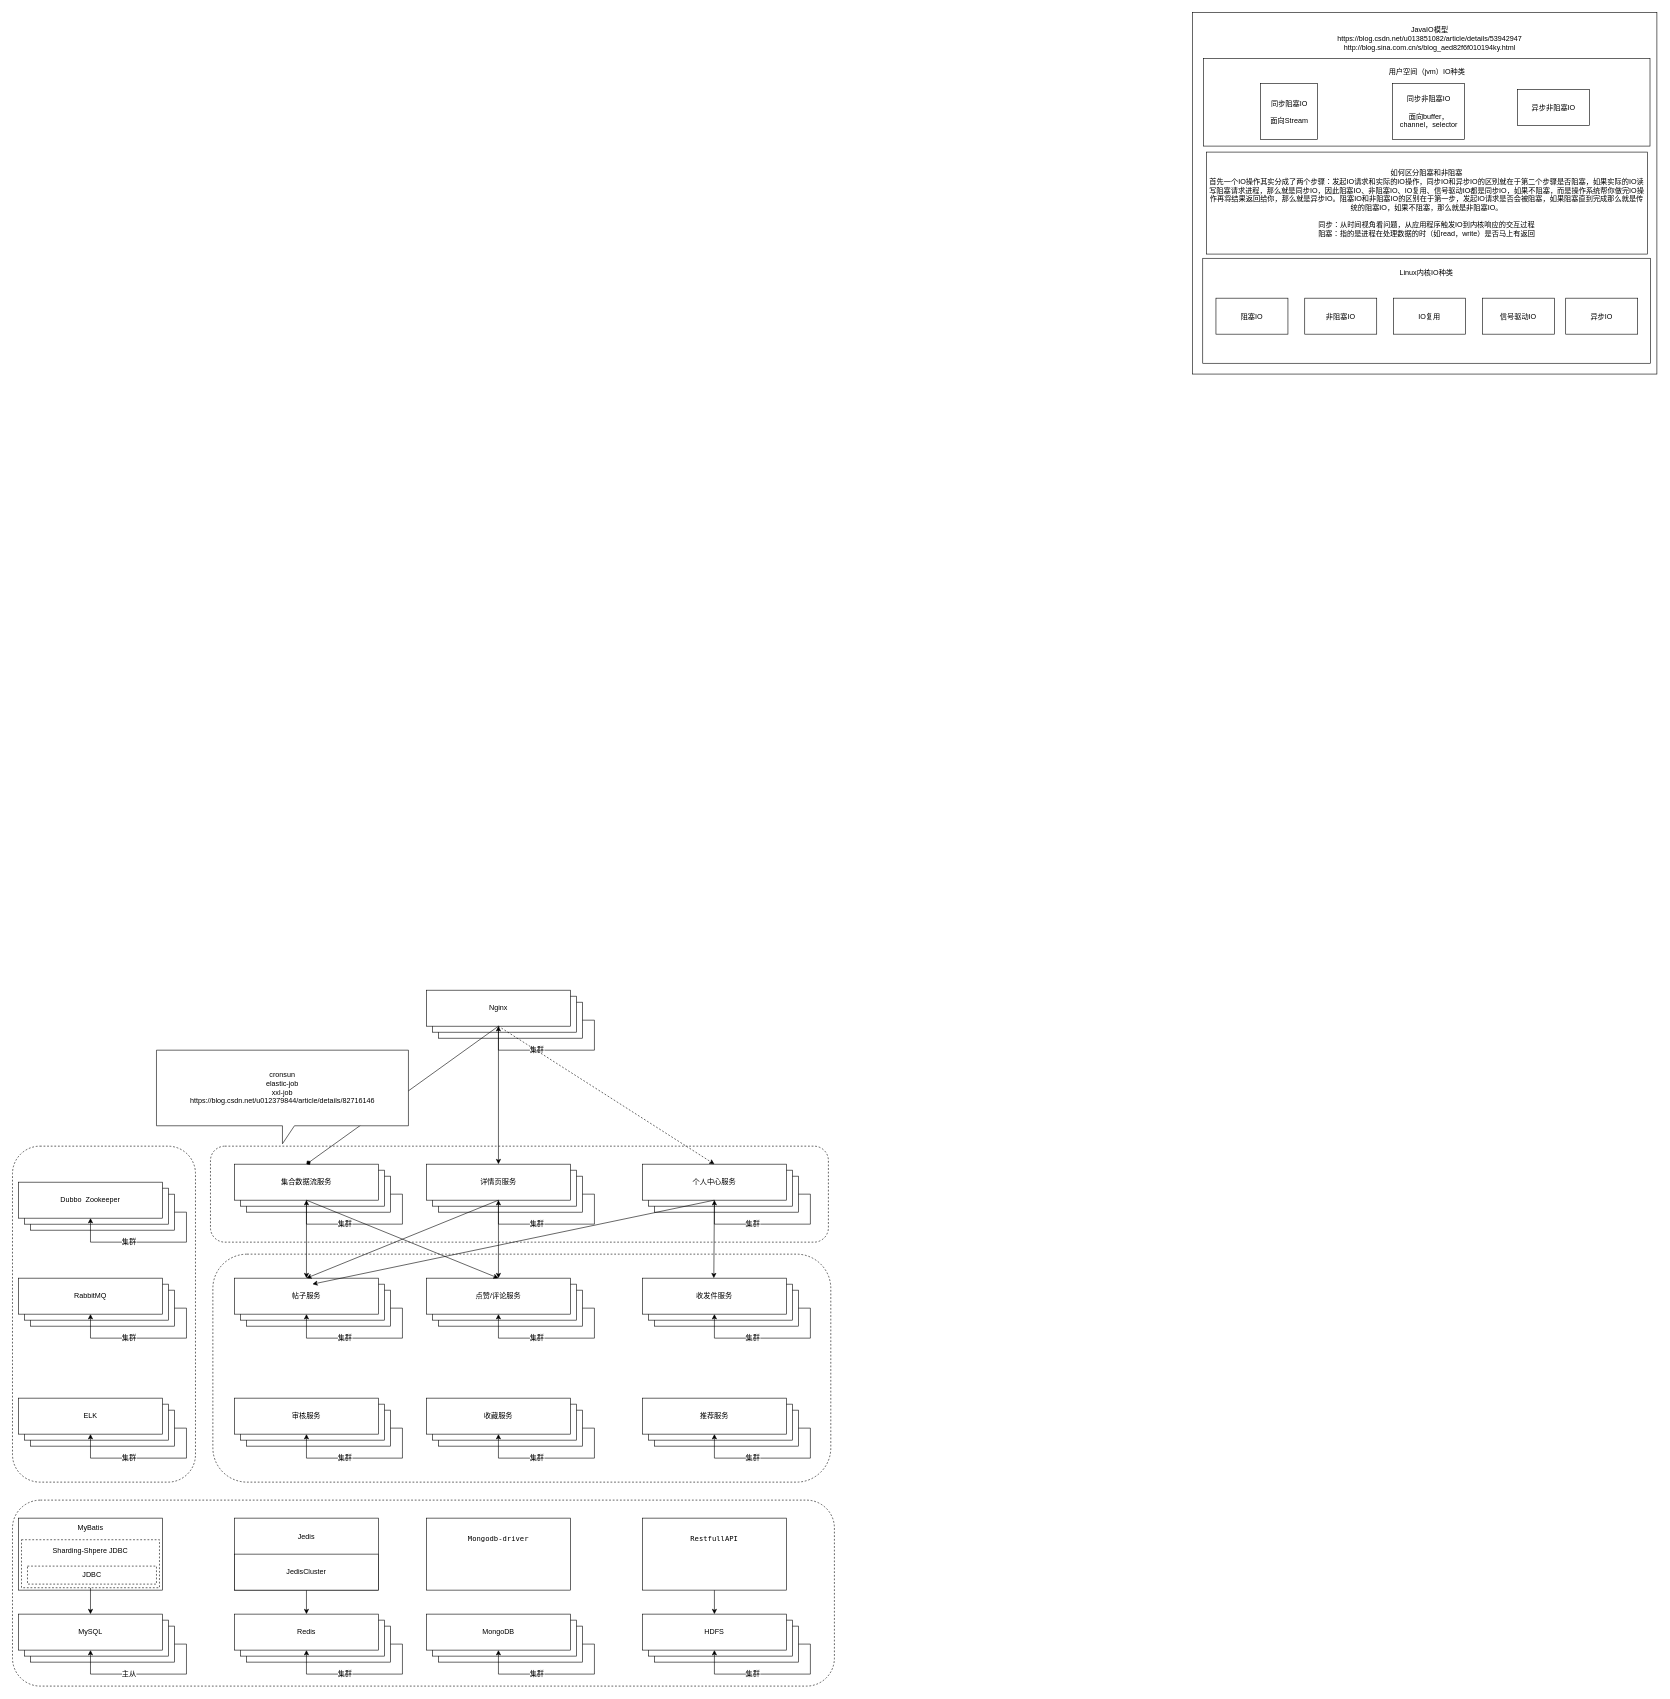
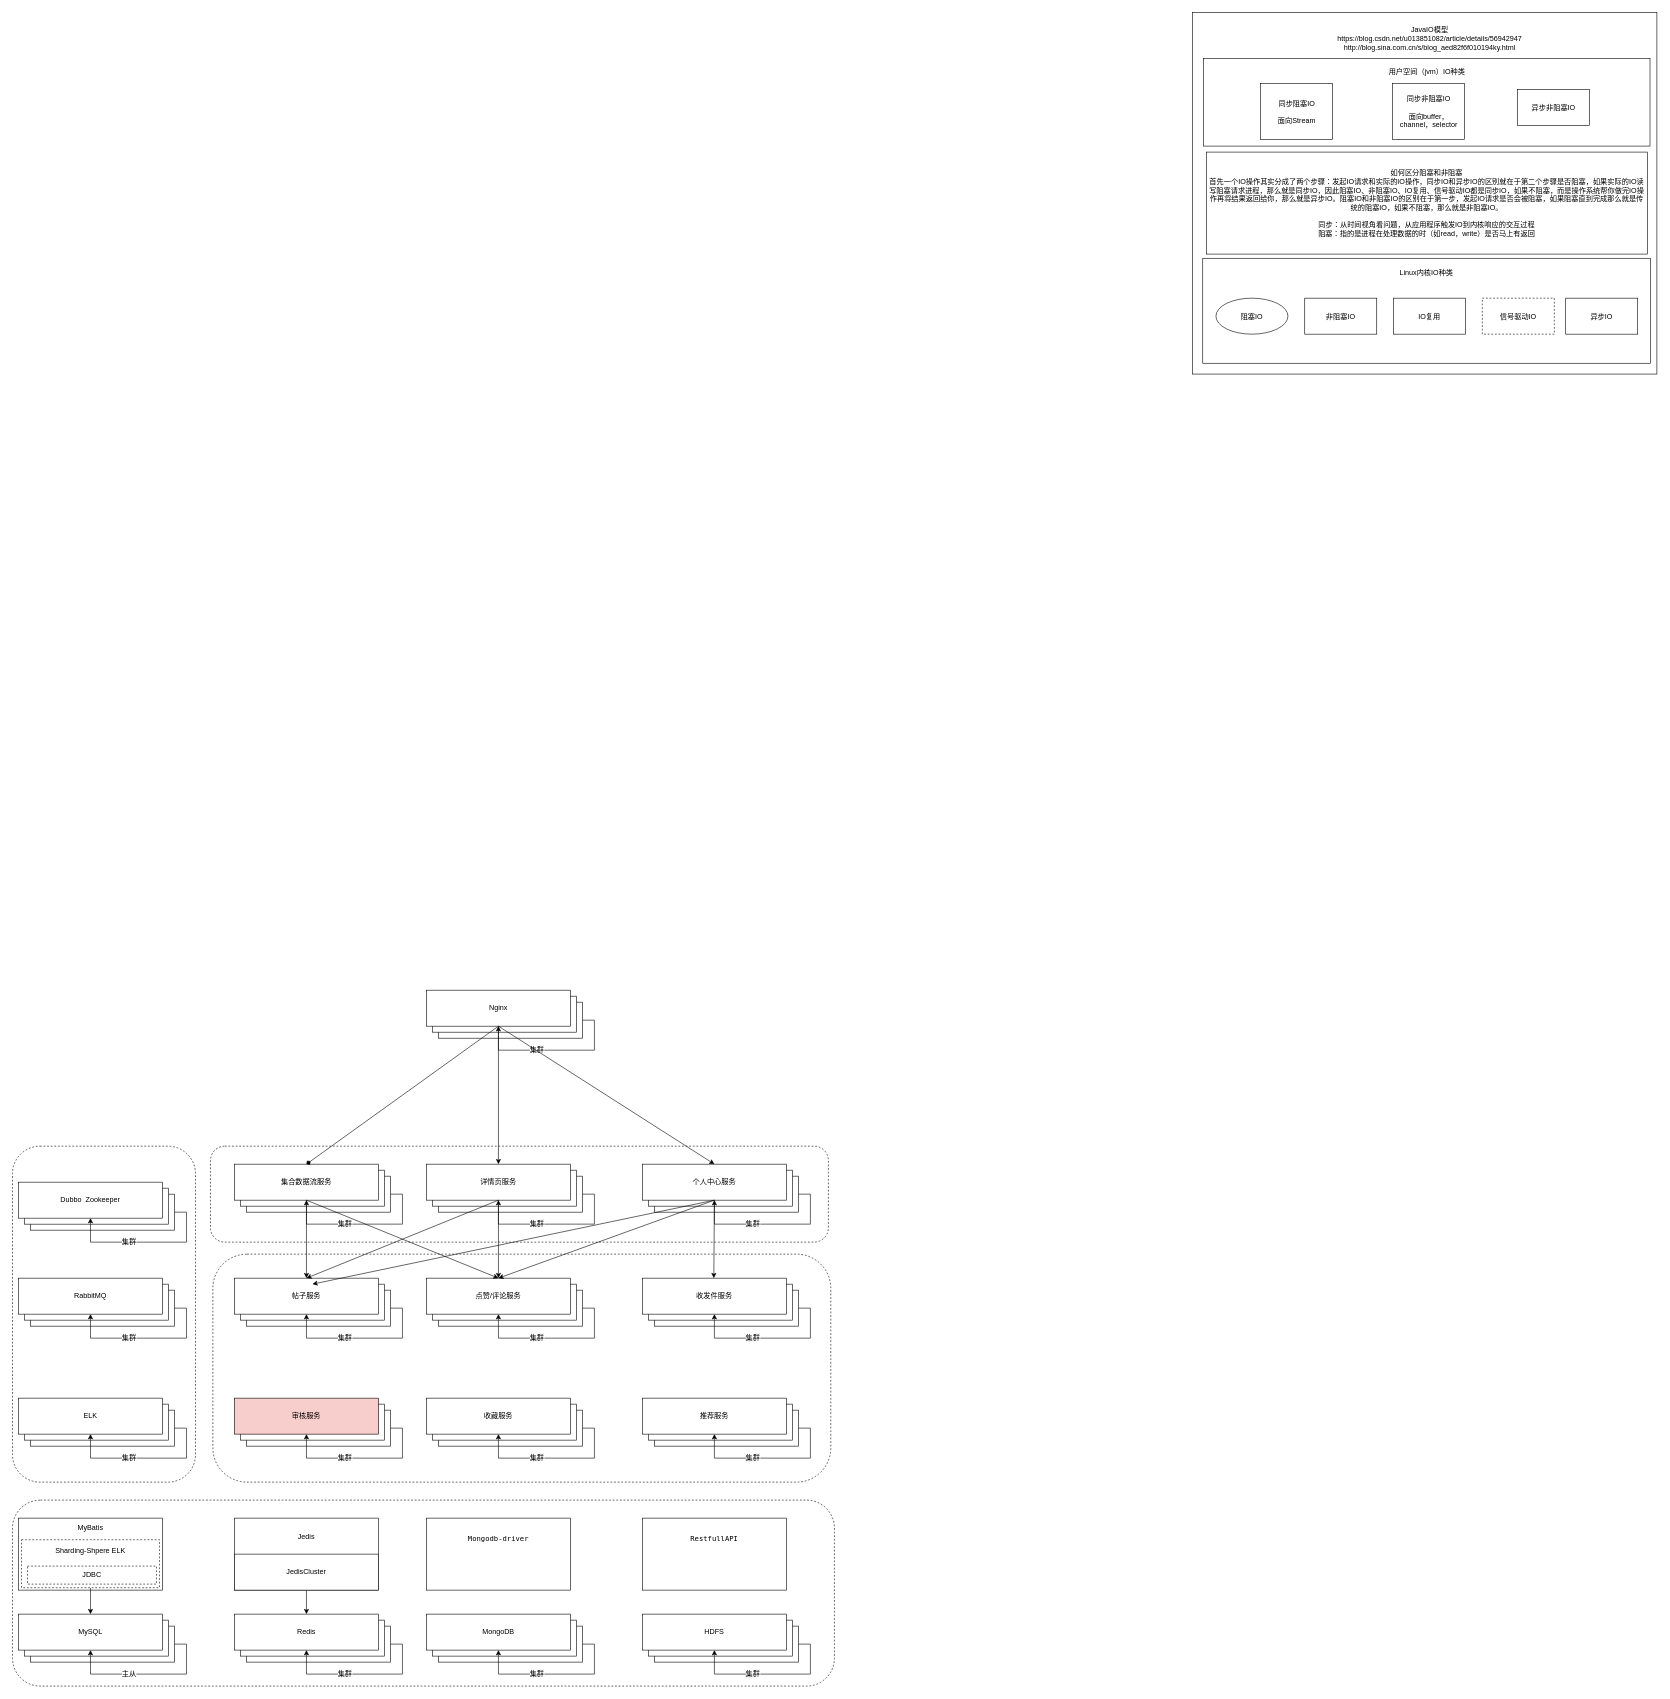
(1430, 39) -> (1430, 39)
(1289, 112) -> (1297, 112)
(1252, 316) -> (1252, 316)
(1518, 316) -> (1518, 316)
(606, 1095) -> (606, 1095)
(282, 1097) -> none
none -> (605, 1240)
(306, 1416) -> (306, 1416)
(90, 1564) -> (90, 1564)
(714, 1600) -> none
